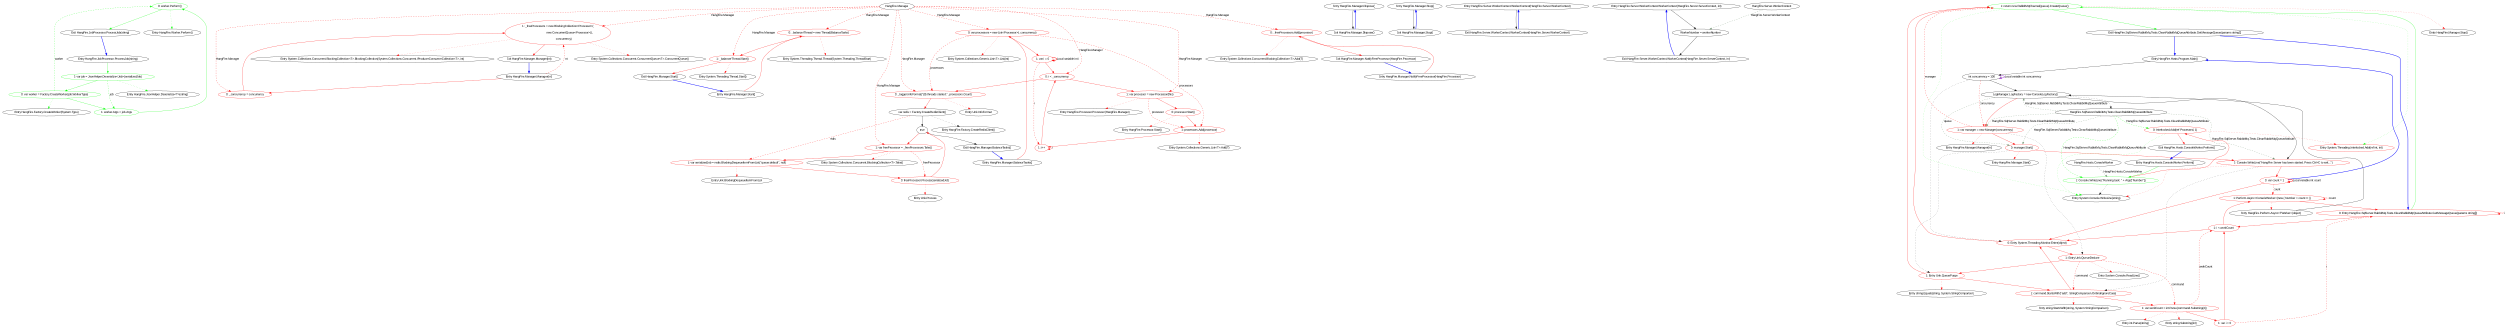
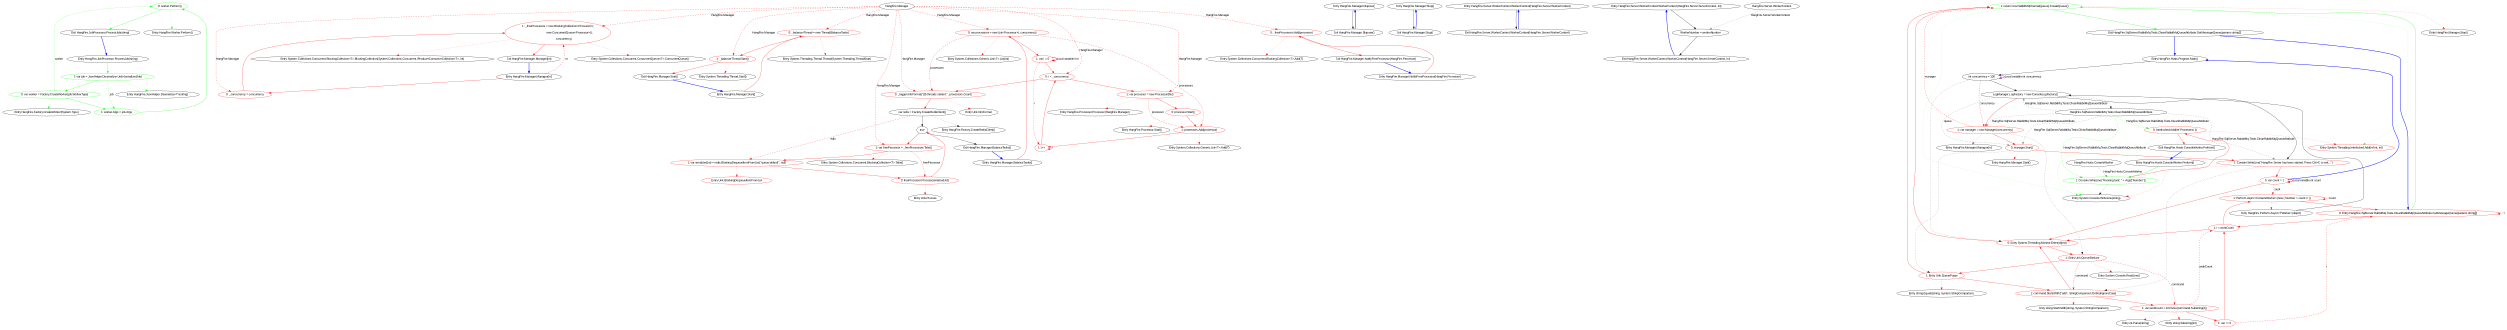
(737, 181) -> (737, 181)
